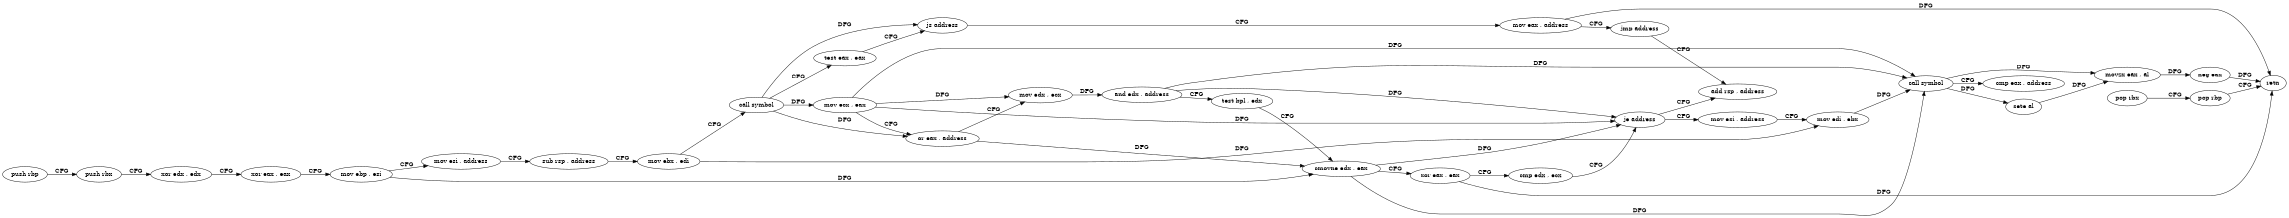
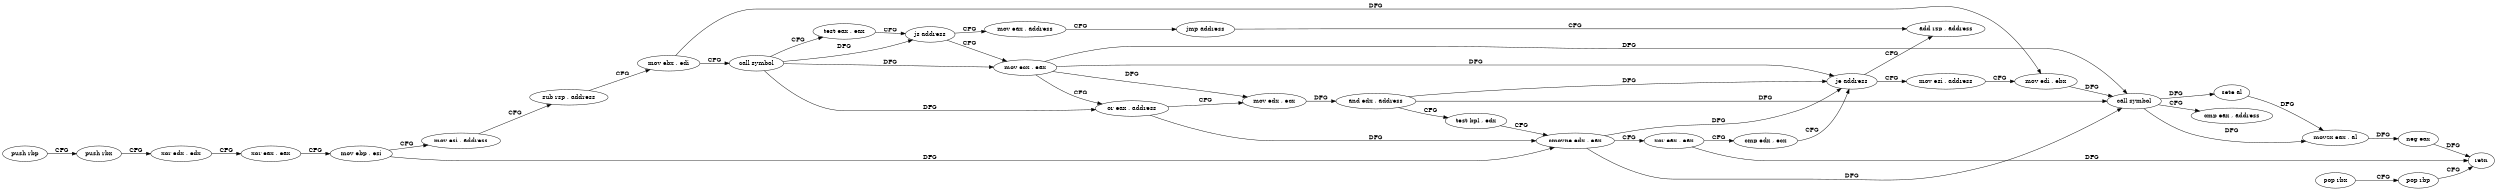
(1933, 9) -> none
none -> (975, 50)
